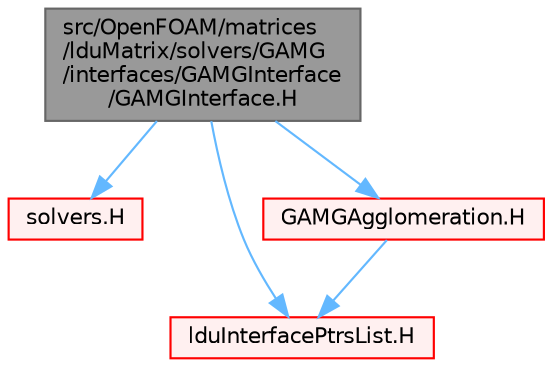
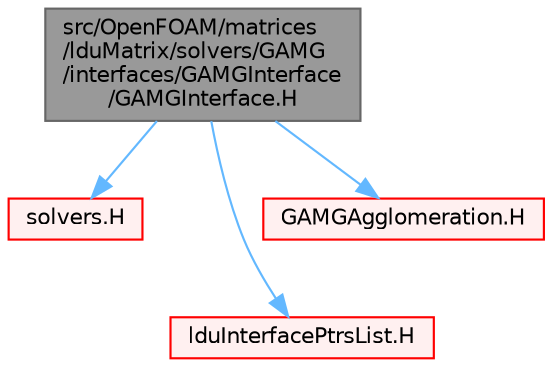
(360, 270) -> none
